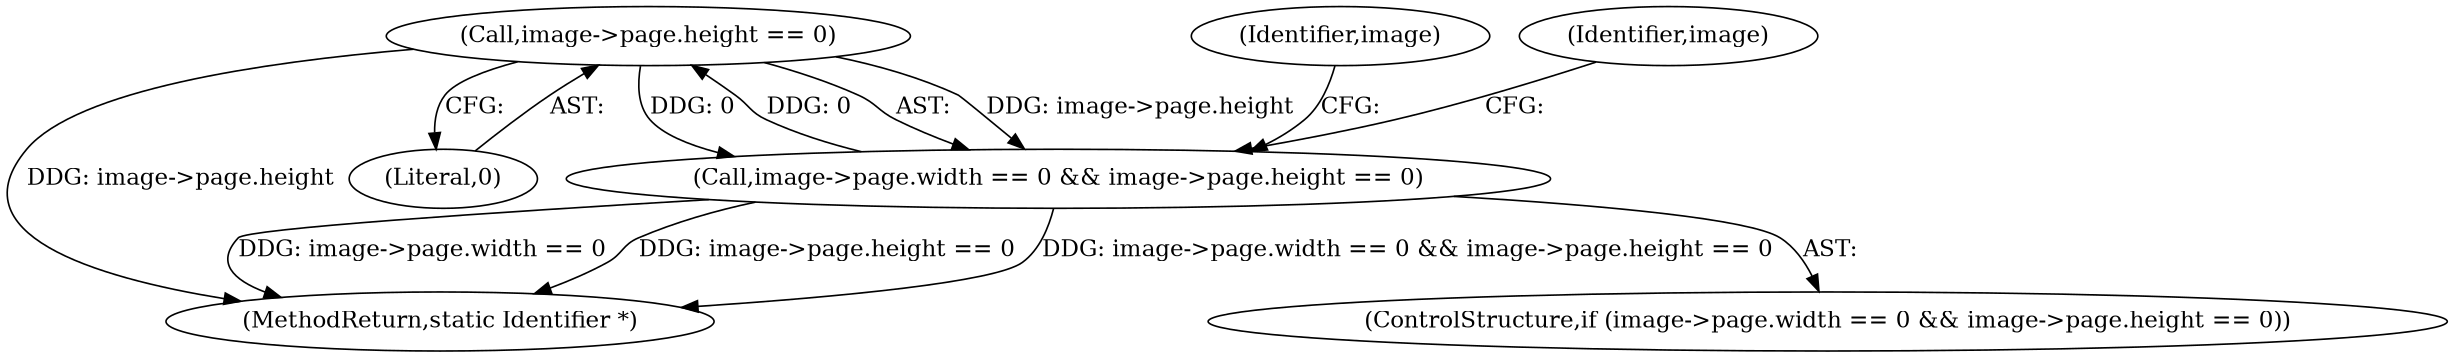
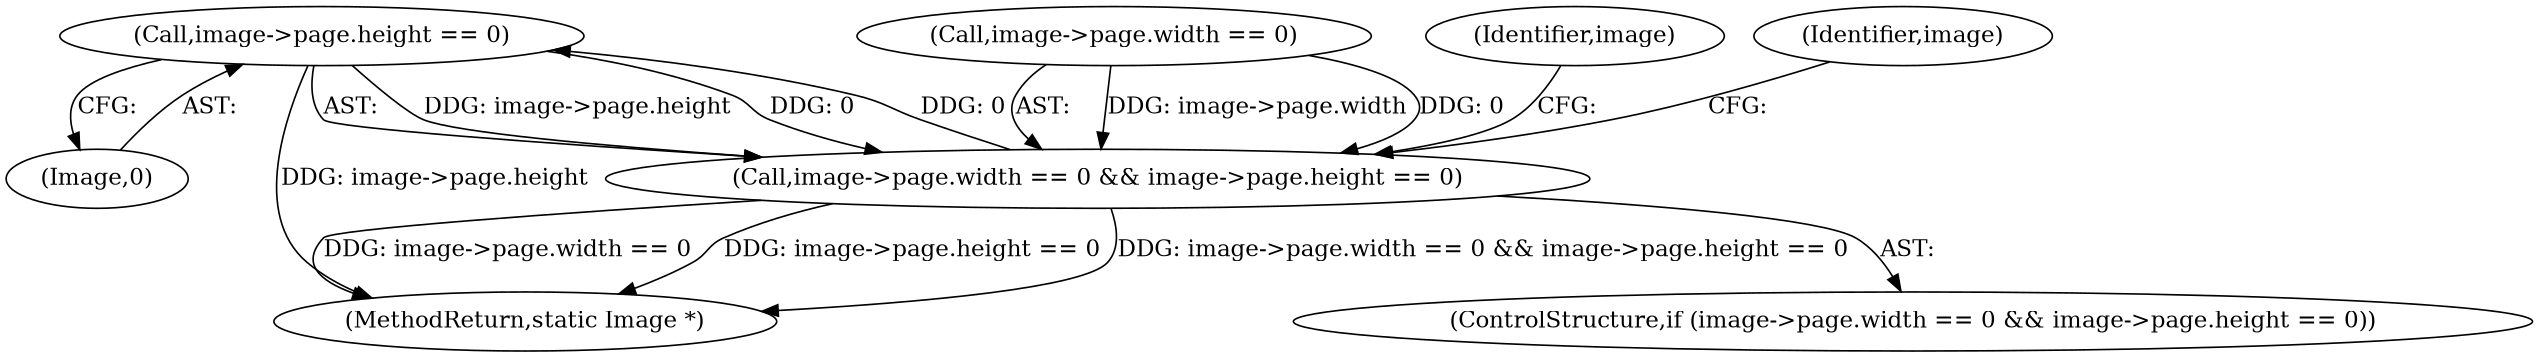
none -> (1114, 36)
(443, 179) -> (97, 179)
(440, 321) -> (525, 321)
